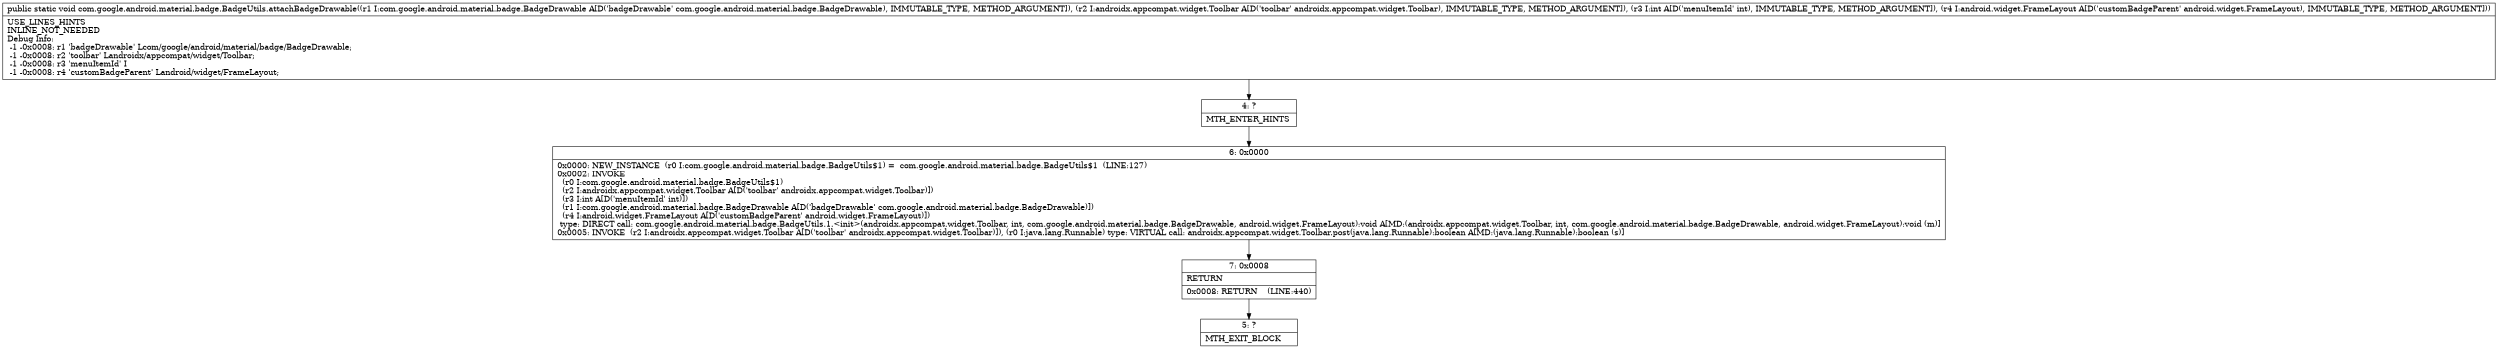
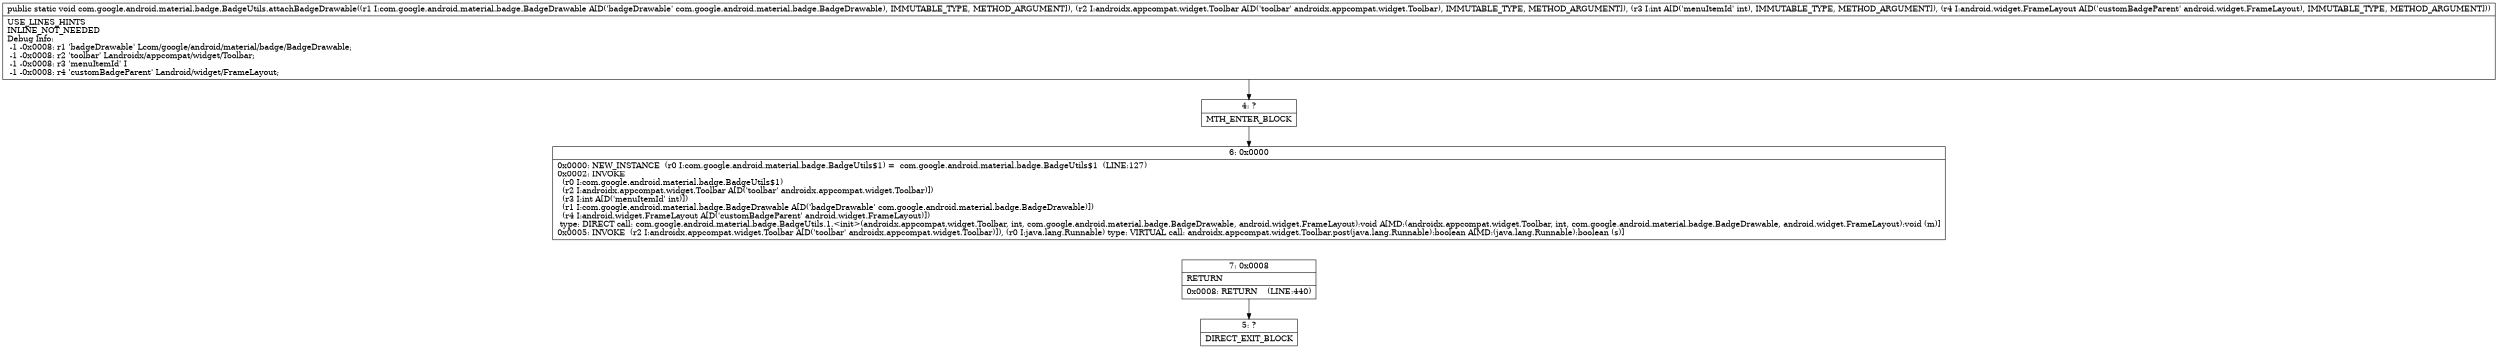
(1248, 119) -> (1249, 119)
(1249, 247) -> none
(1243, 339) -> (1249, 339)
